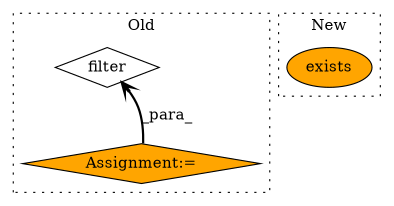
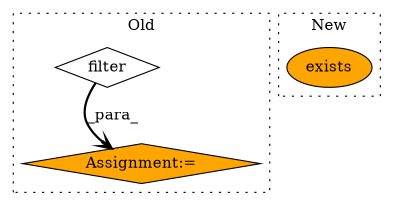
(141, 116) -> (85, 114)
